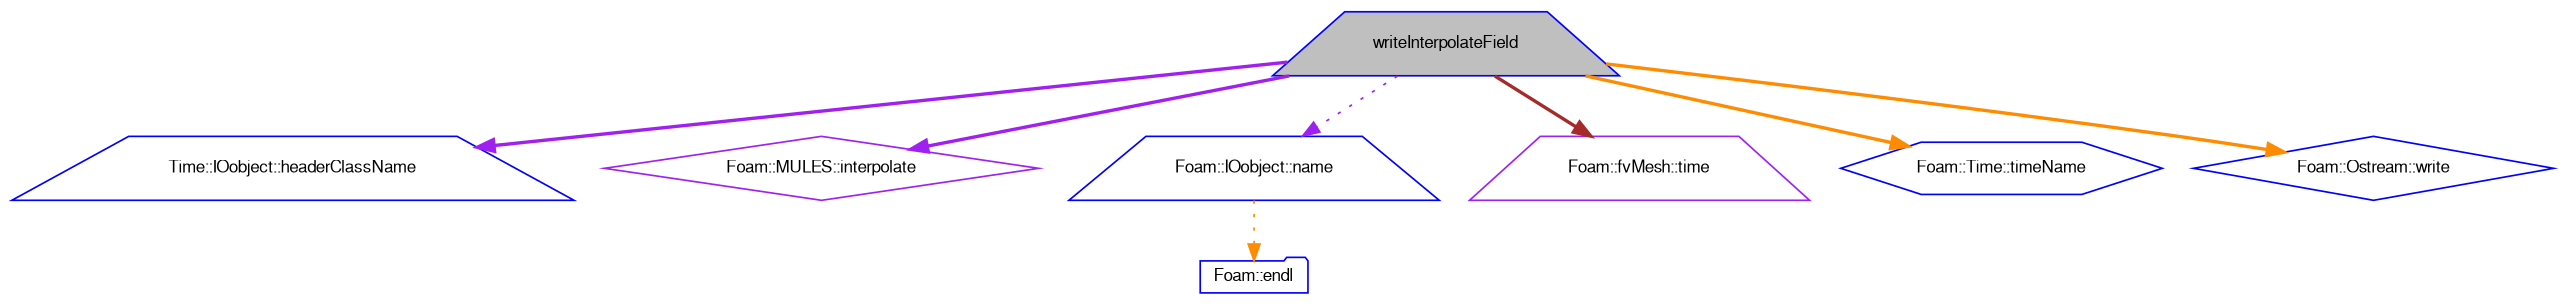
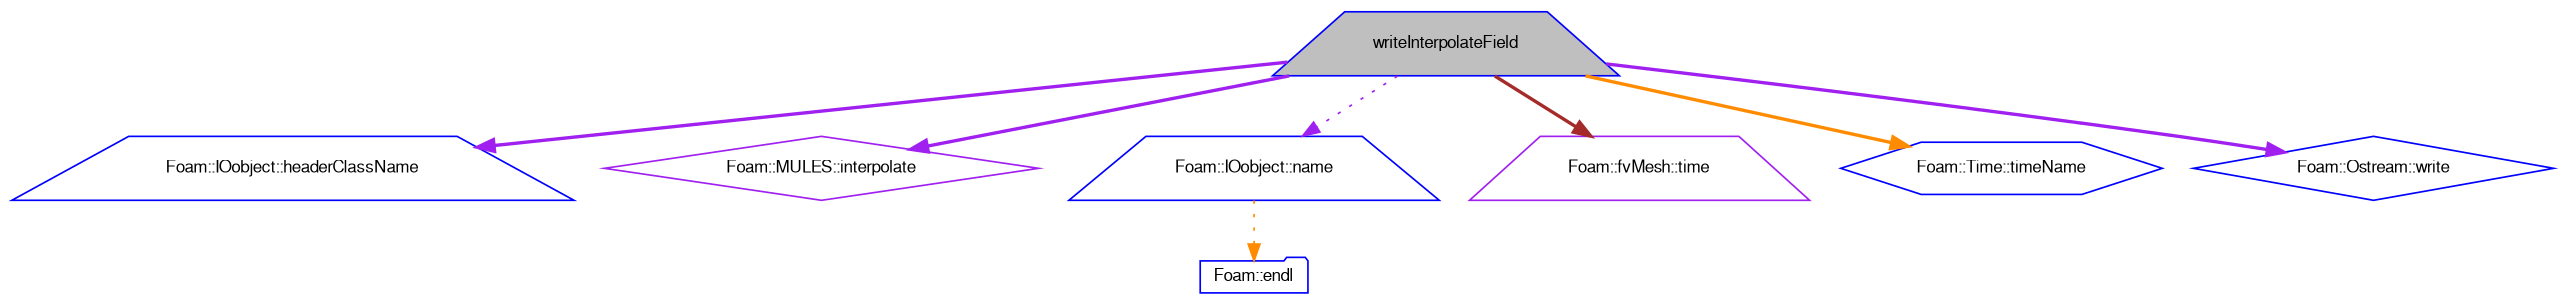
(1937, 104) -> (1937, 104)
(293, 168) -> (293, 168)
